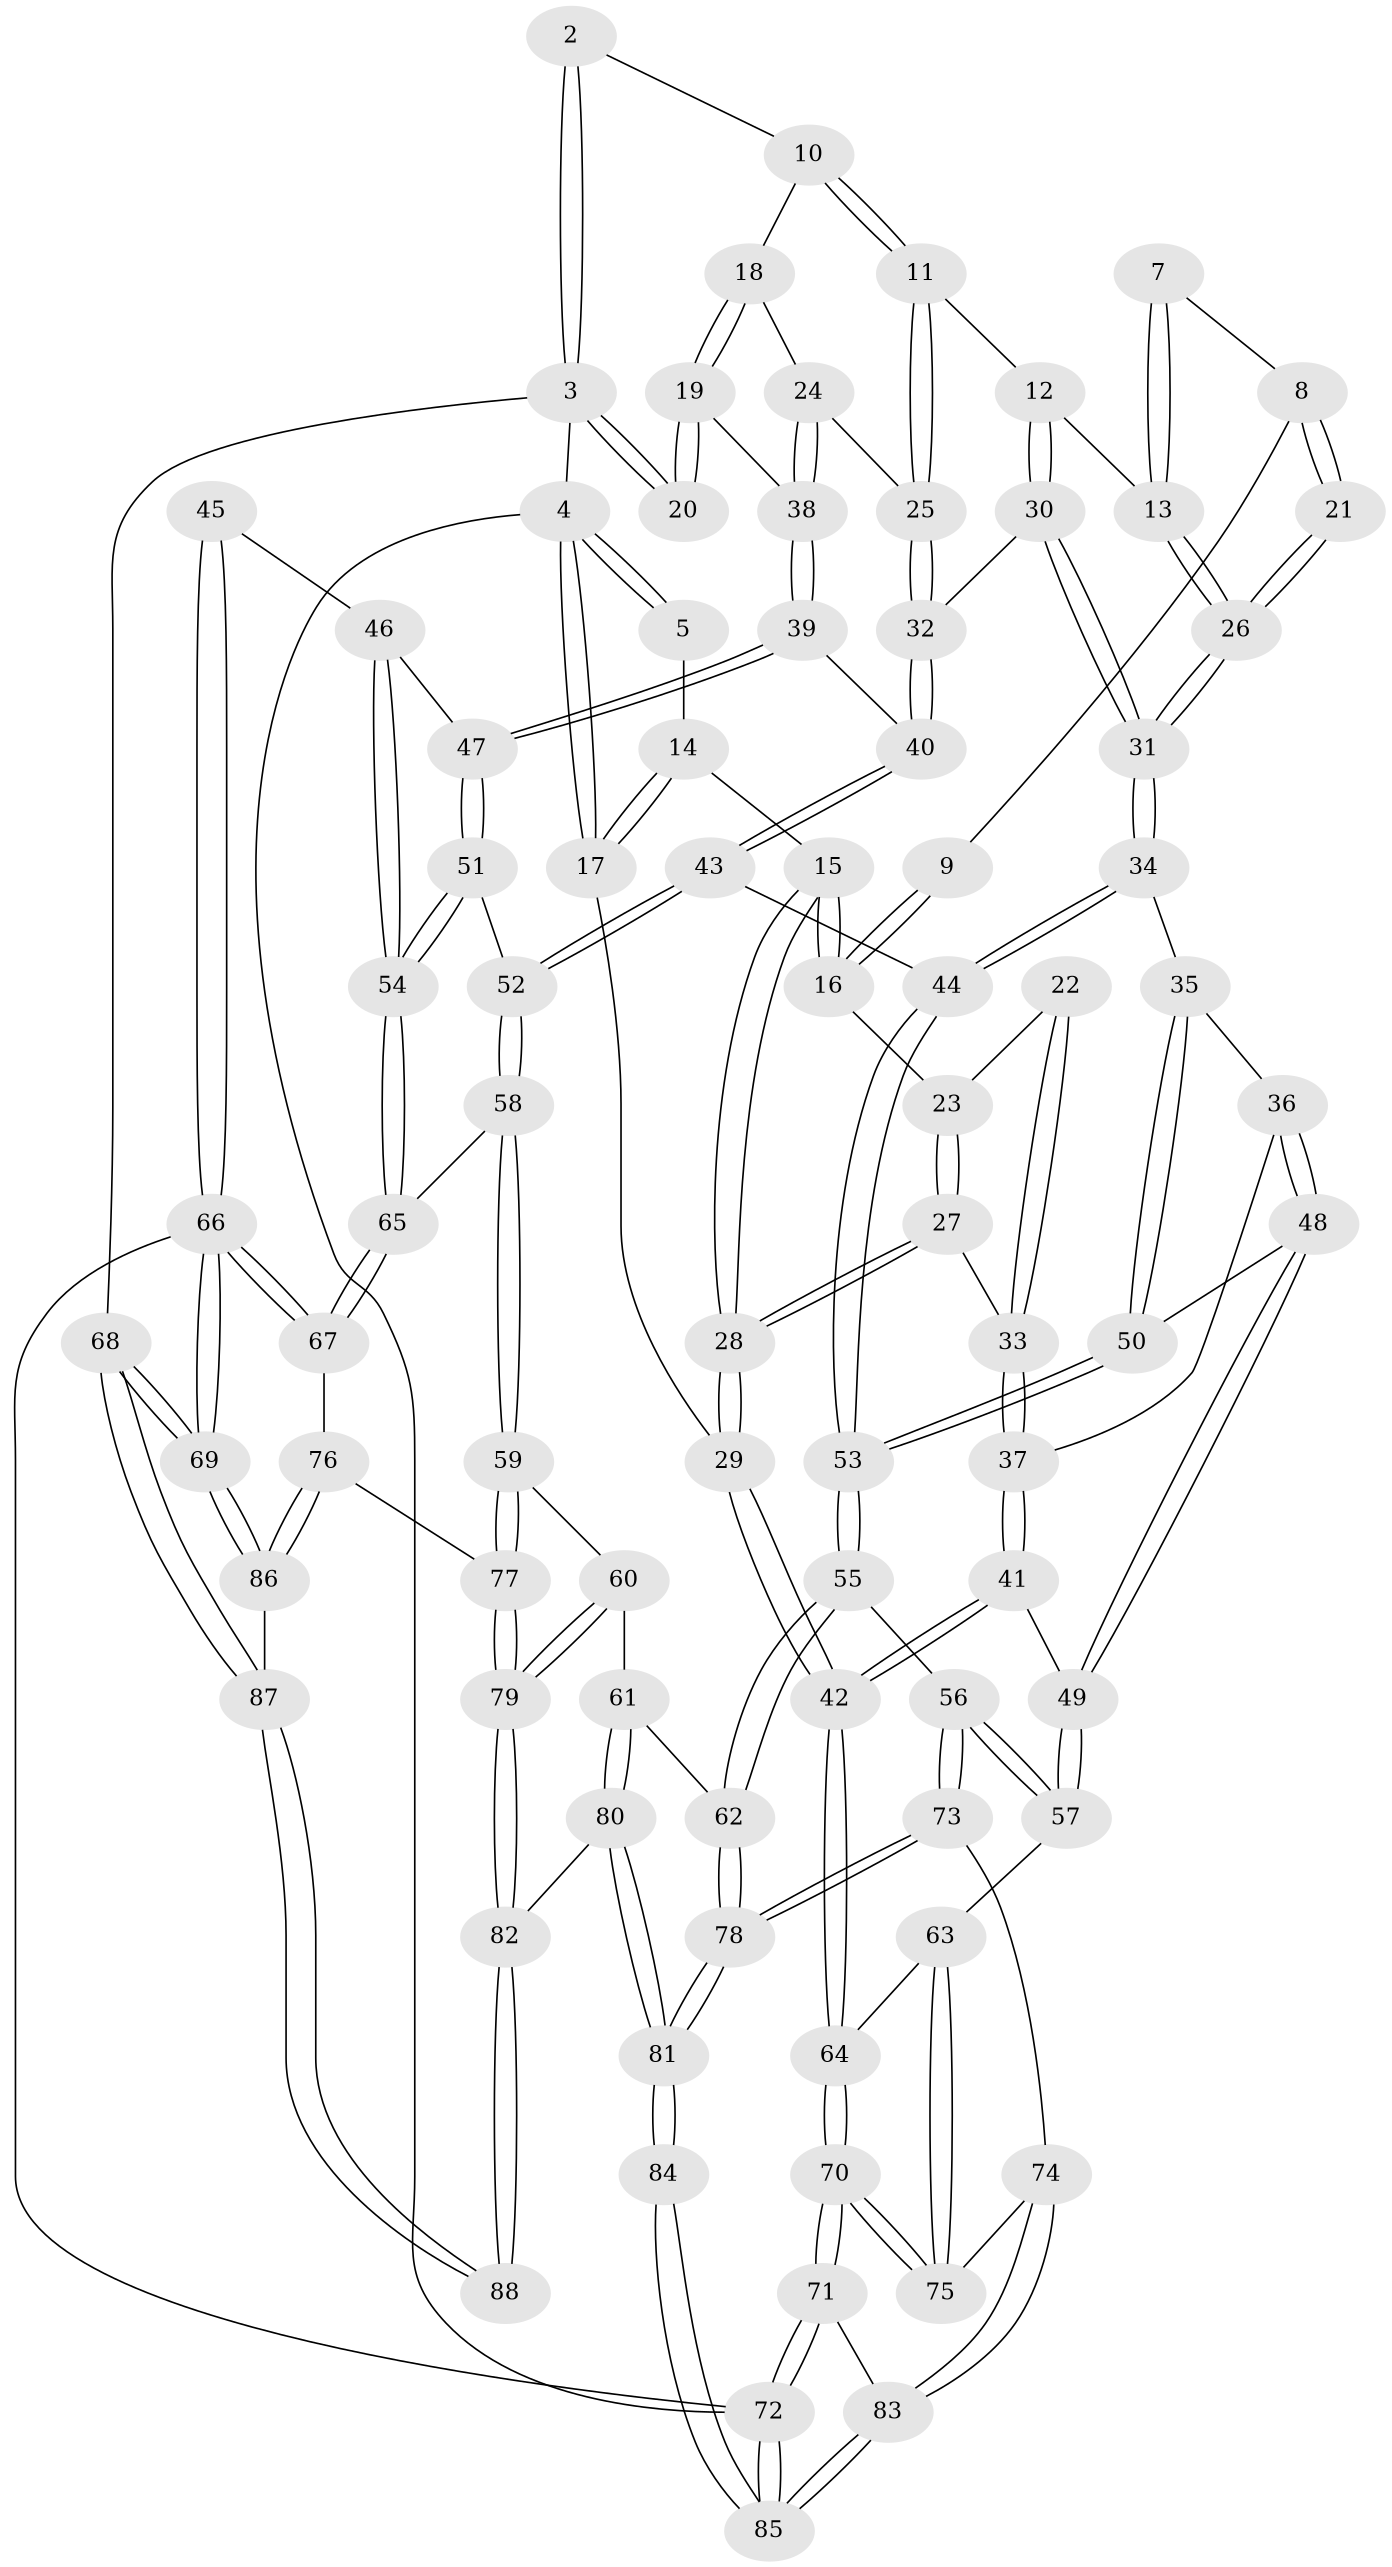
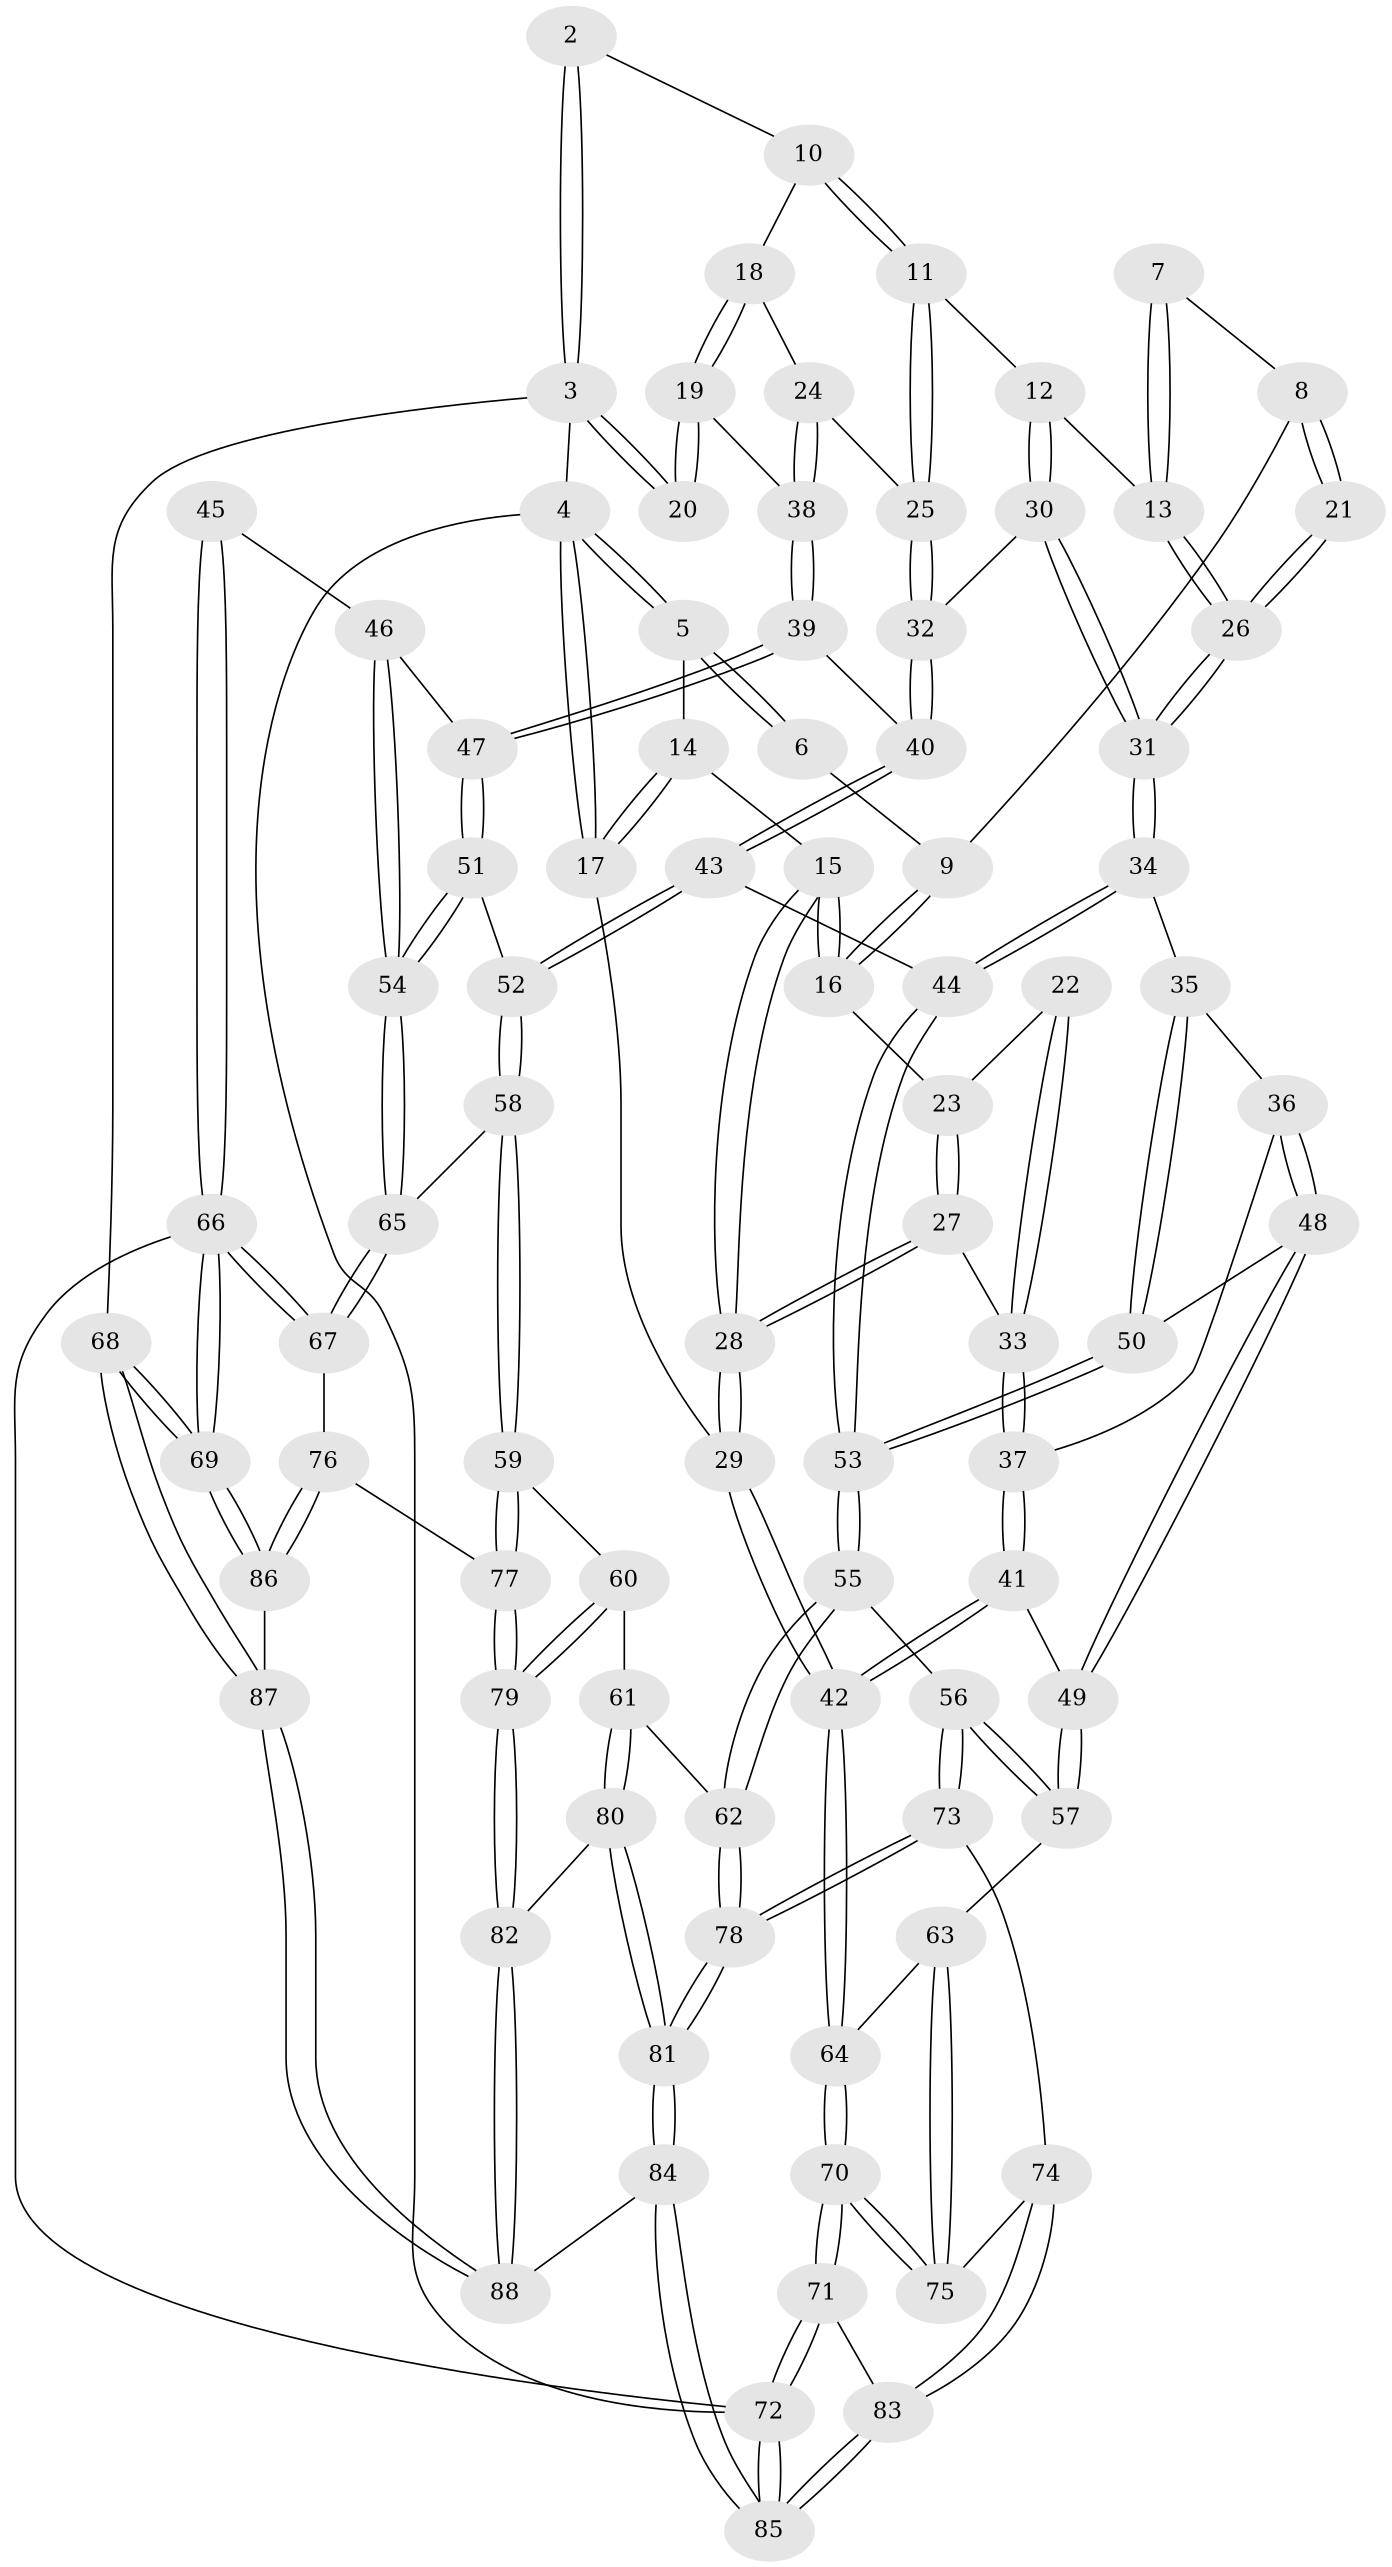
none -> (803, 749)
none -> (585, 2234)
